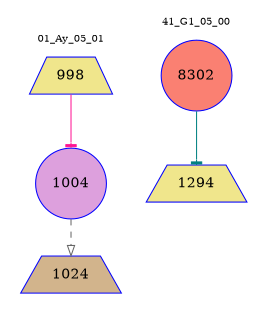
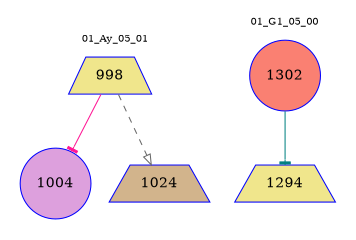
(197, 22) -> (285, 22)
(197, 76) -> (285, 76)
(71, 232) -> (133, 125)
